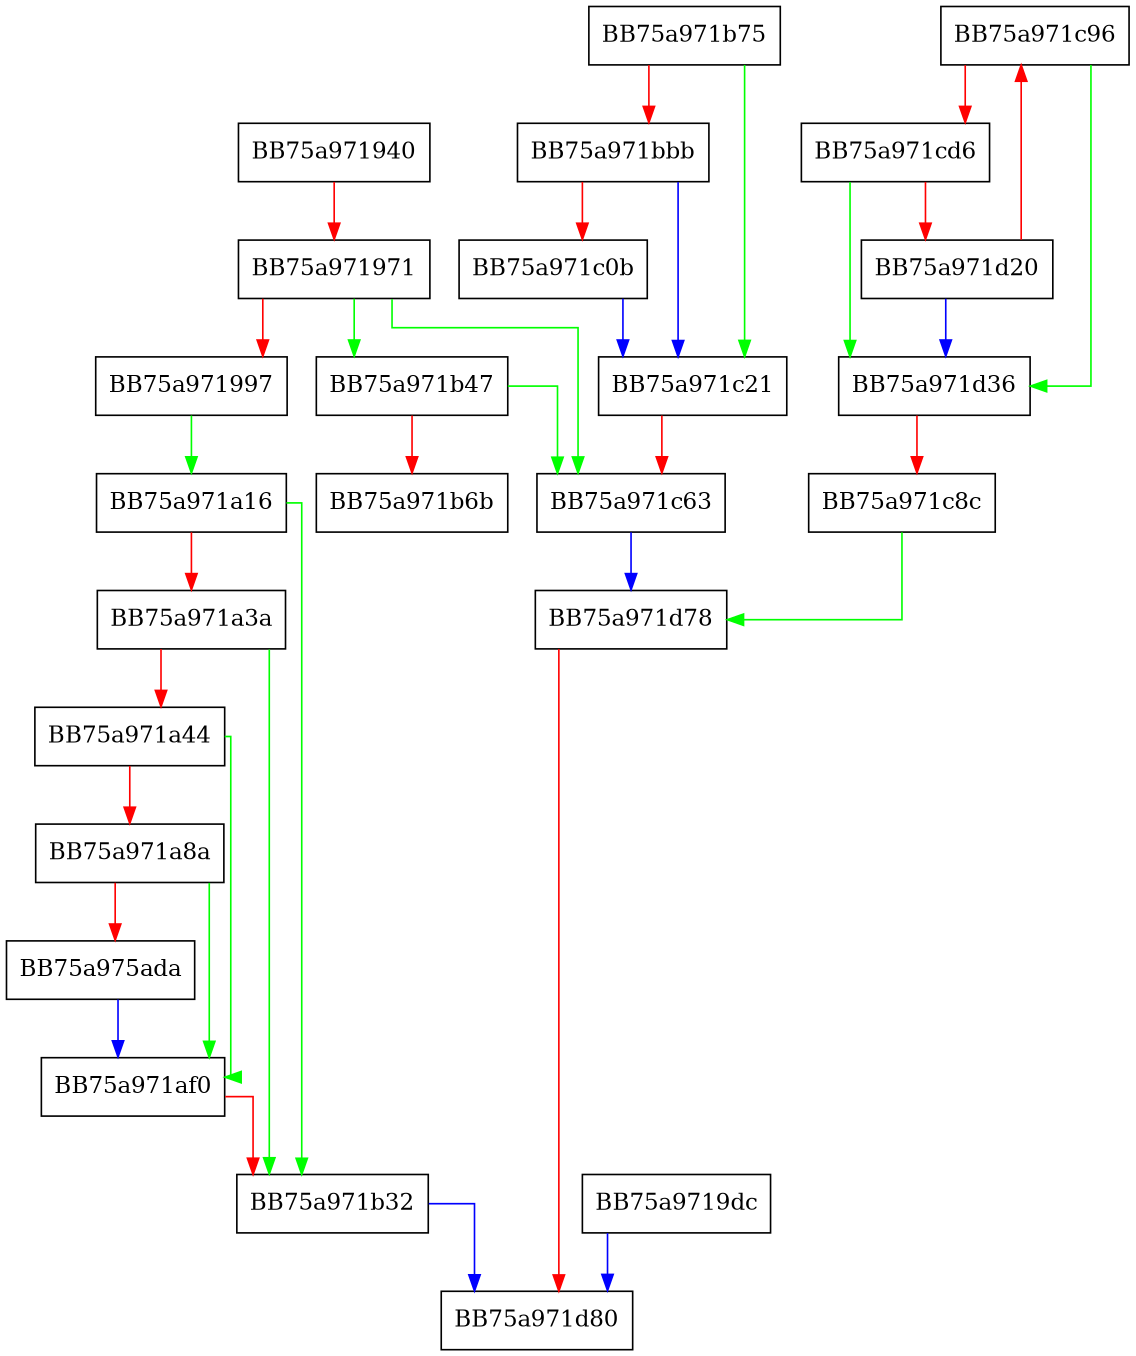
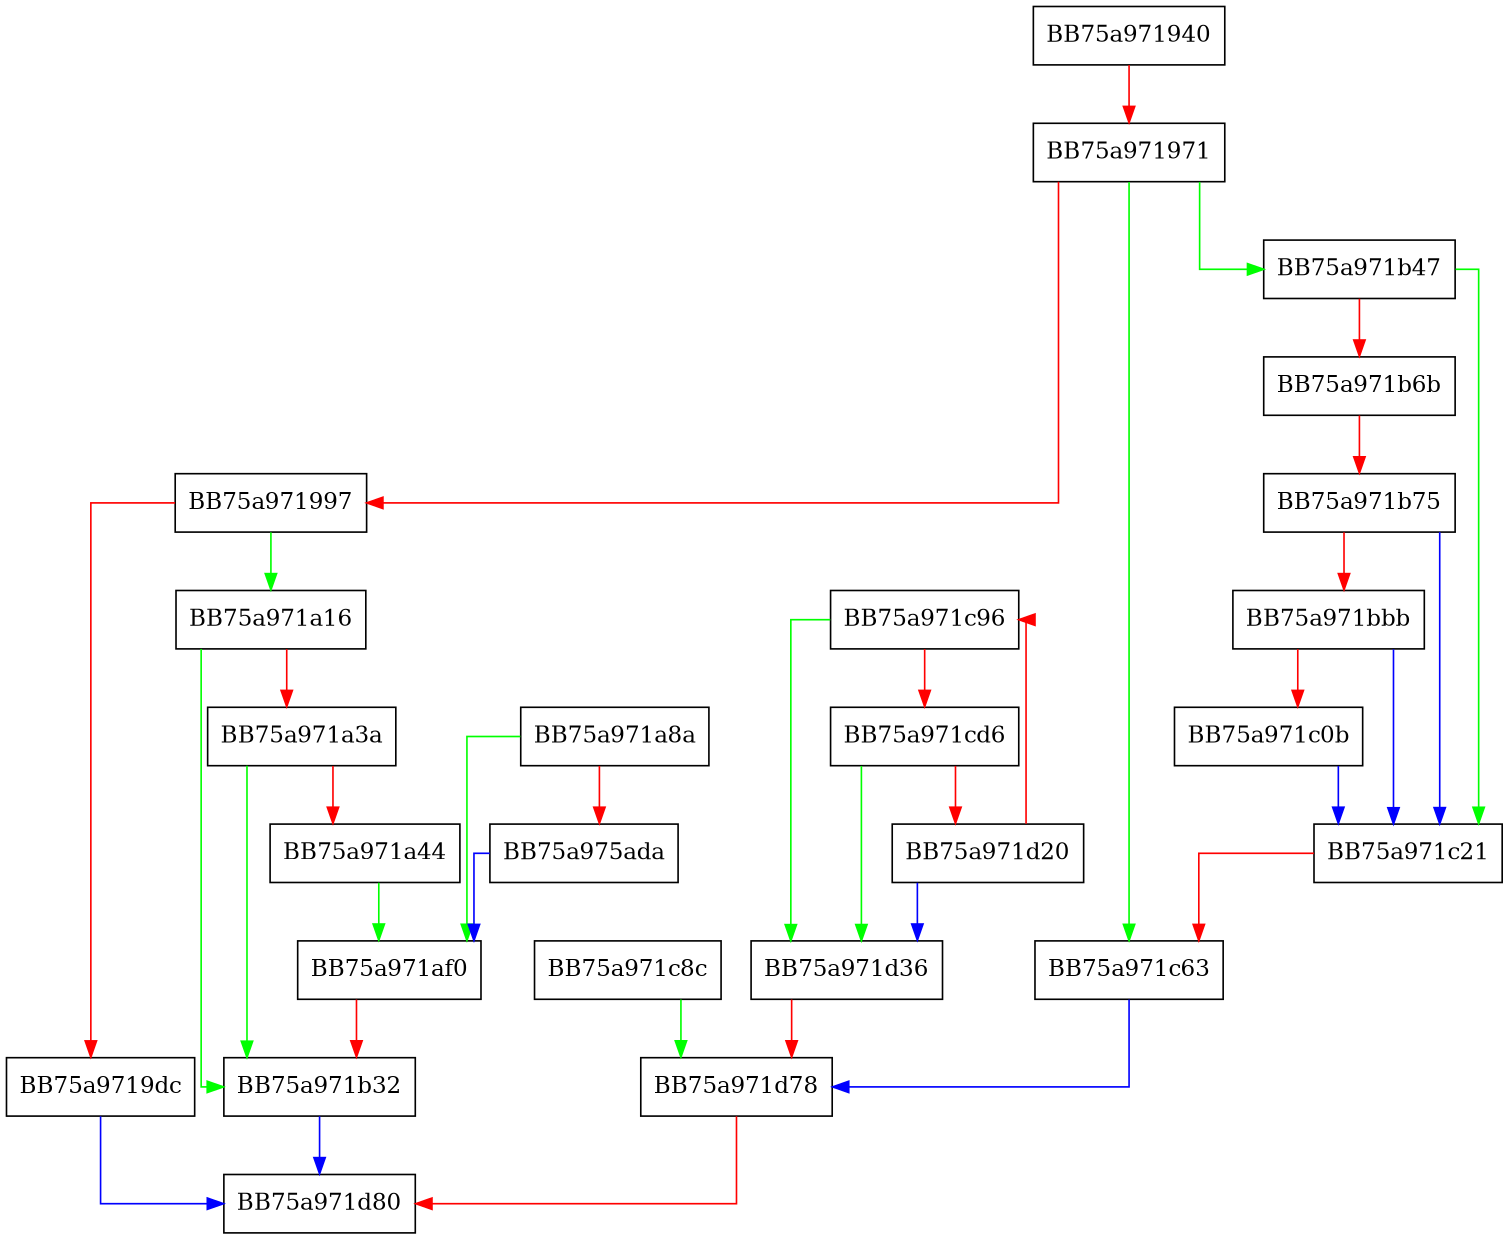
(745, 203) -> (1440, 670)
(558, 397) -> (1479, 527)
(917, 436) -> (792, 1020)
none -> (1359, 436)
none -> (91, 730)
(130, 787) -> none
